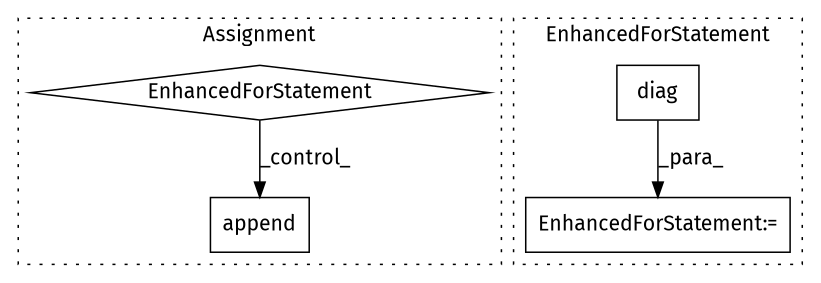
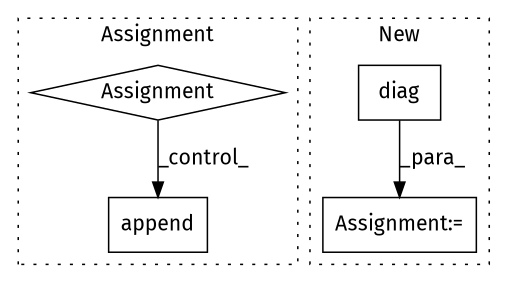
(658, 36) -> (400, 36)
(260, 93) -> (158, 93)
(658, 225) -> (400, 225)
